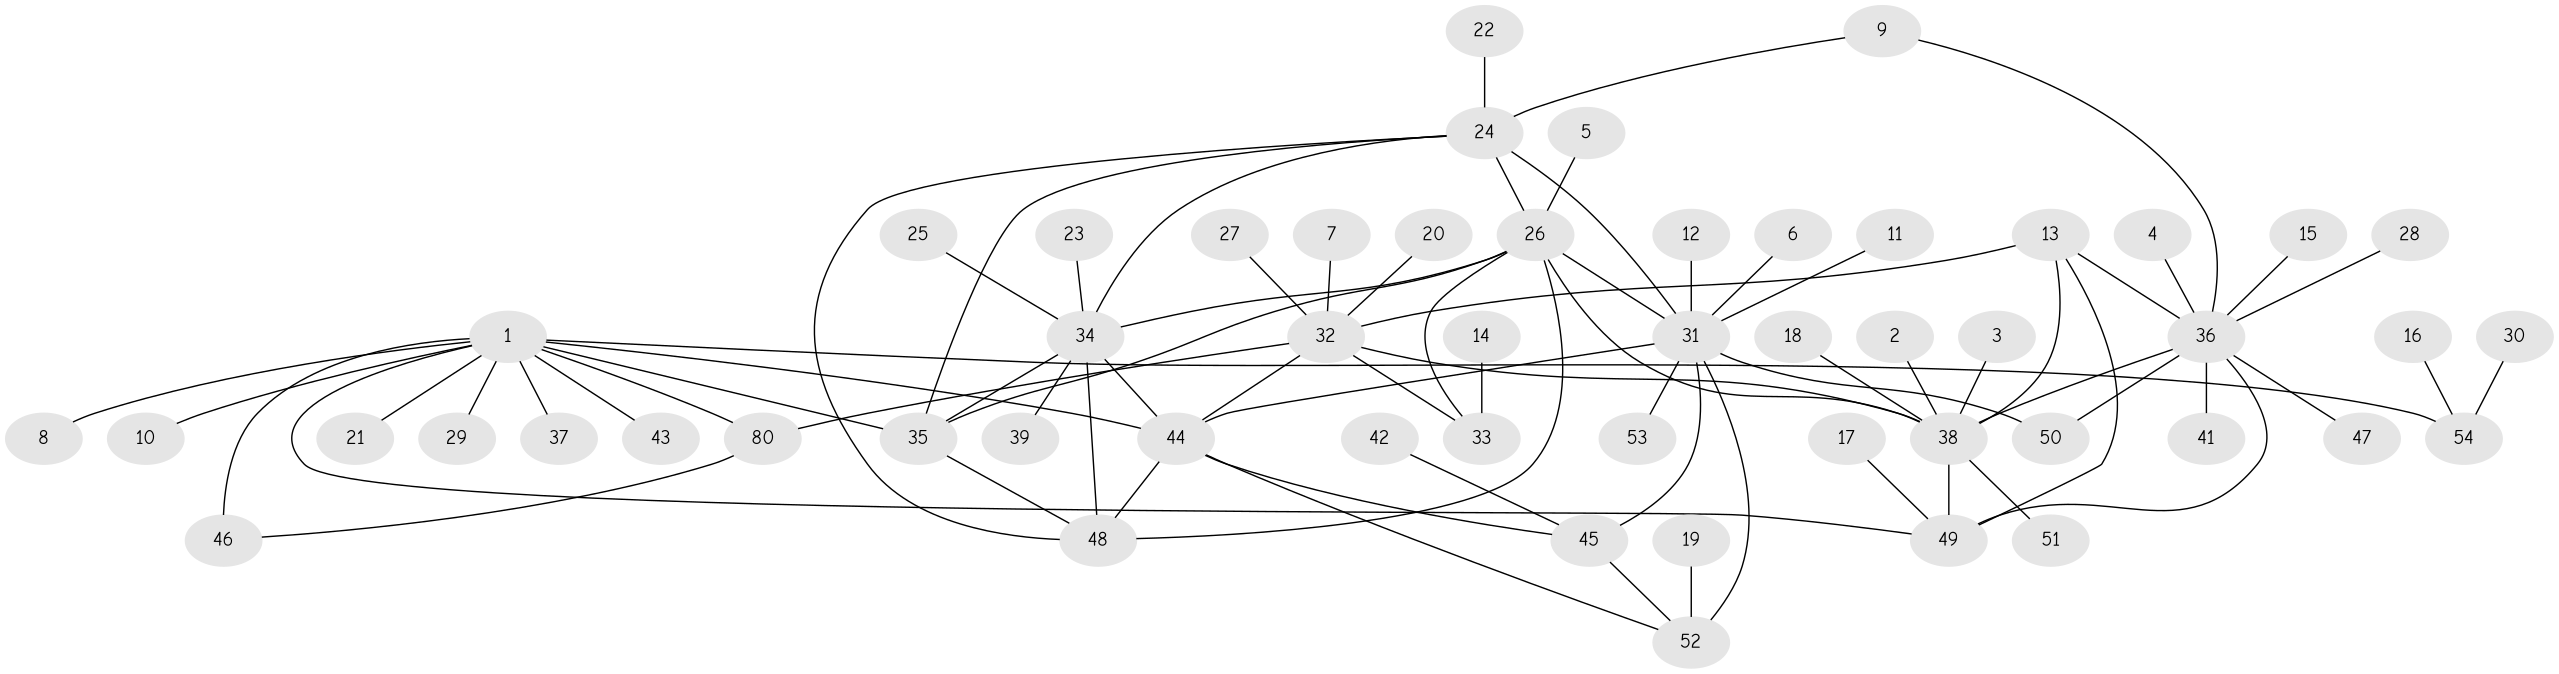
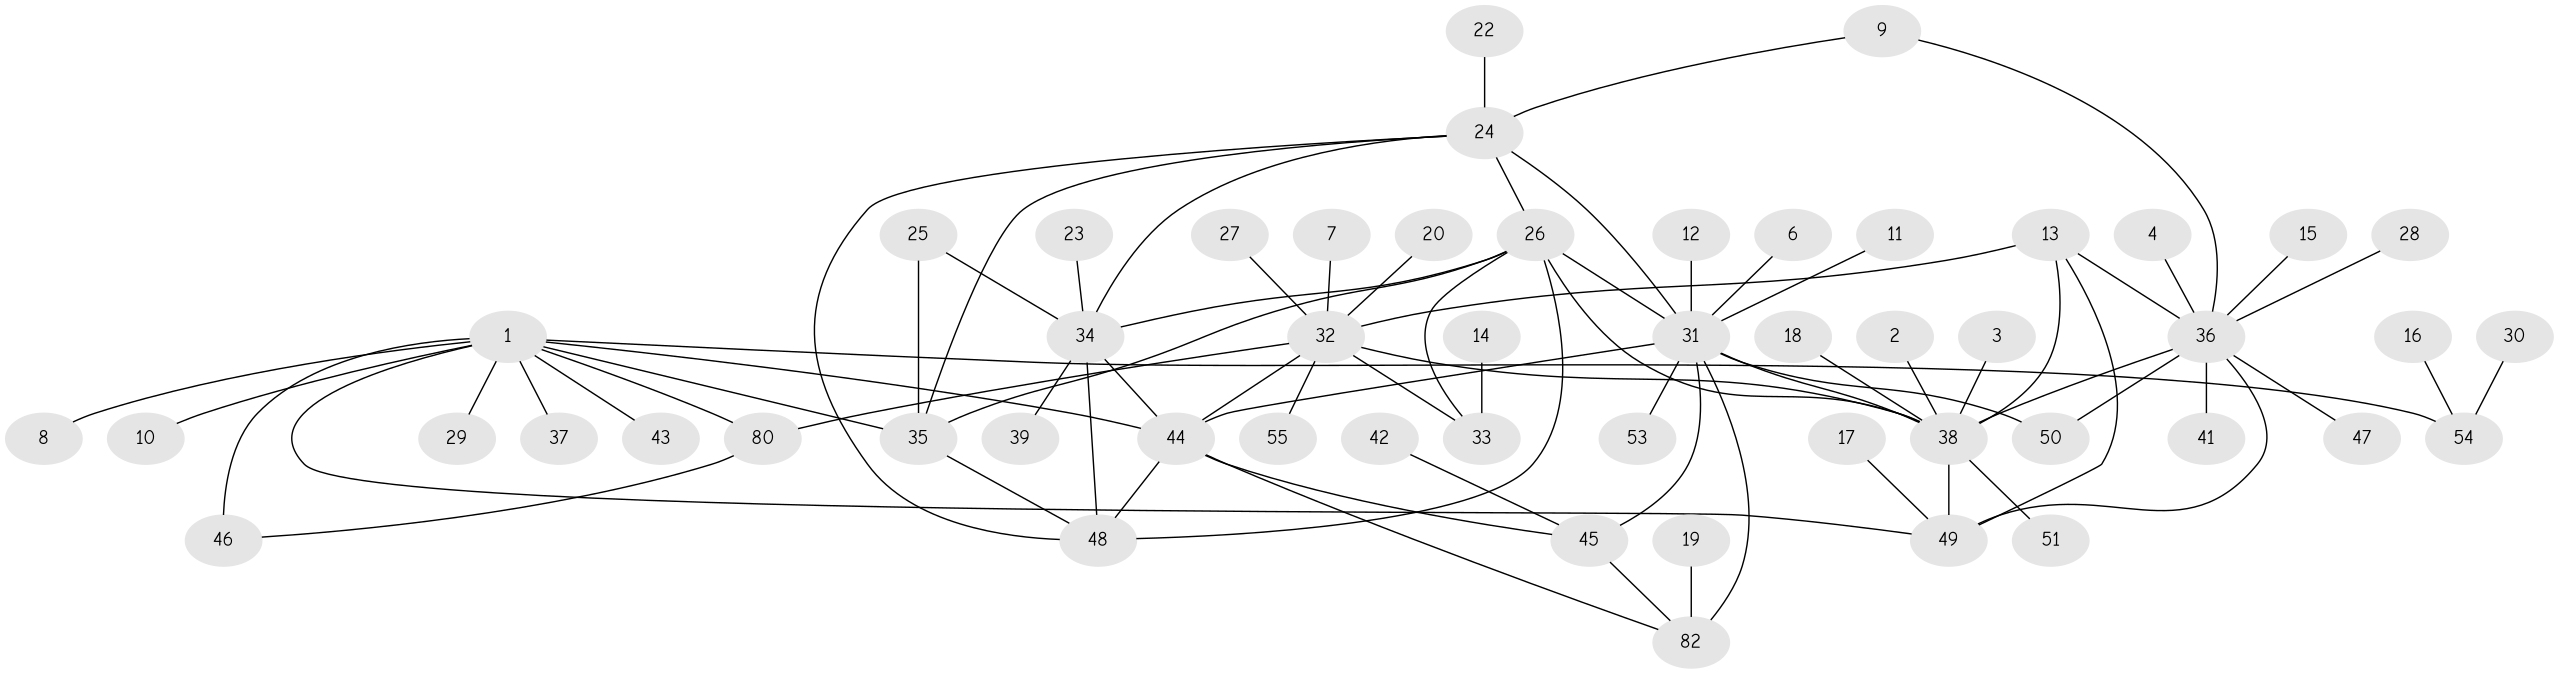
(1587, 133) -> none
(1022, 376) -> (919, 337)
none -> (1820, 388)
(355, 439) -> none
none -> (1278, 439)
(1691, 643) -> (1691, 643)
